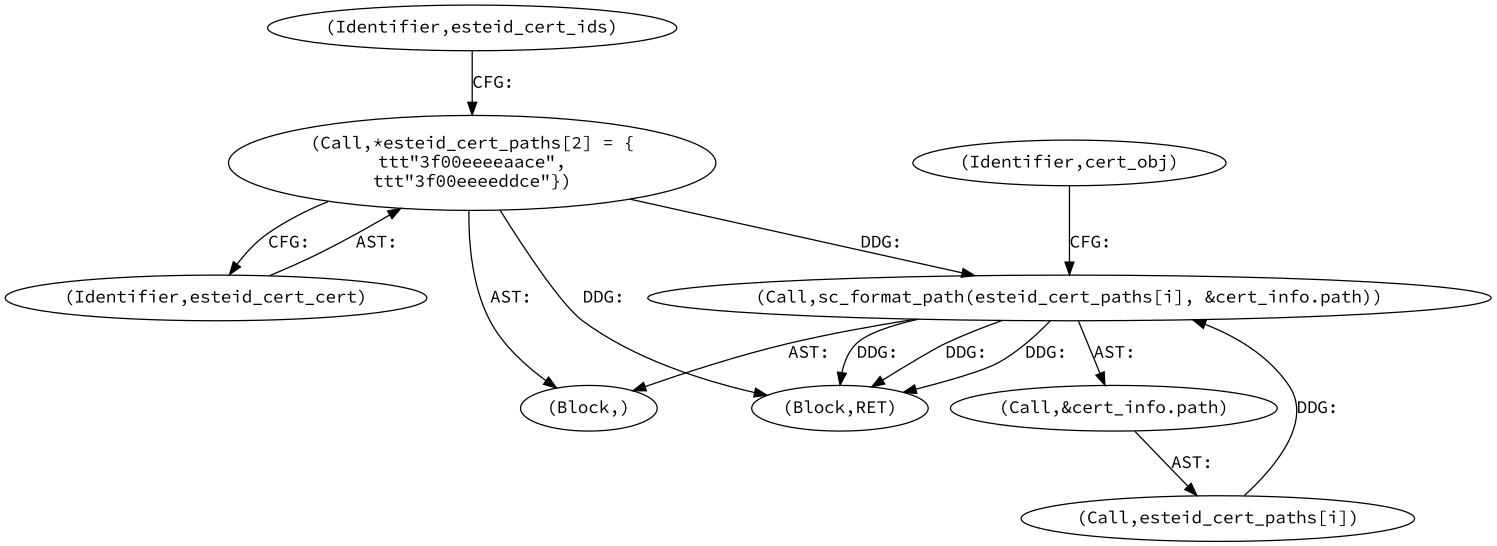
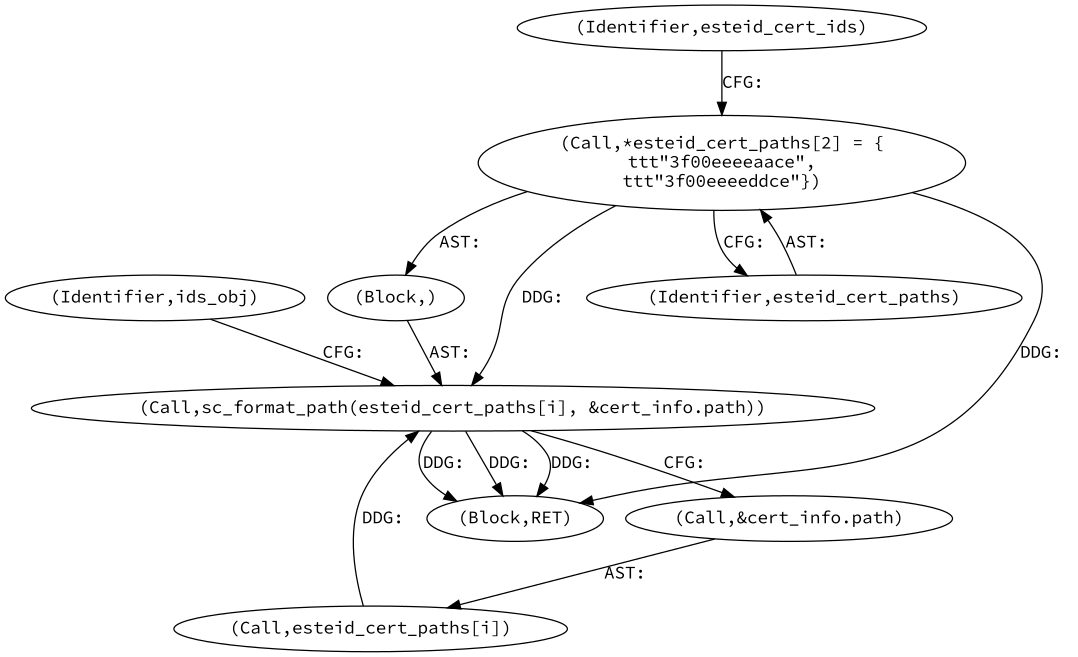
(1069, 163) -> (155, 298)
(216, 298) -> (804, 298)
(779, 346) -> (421, 347)
(1120, 353) -> (690, 463)
